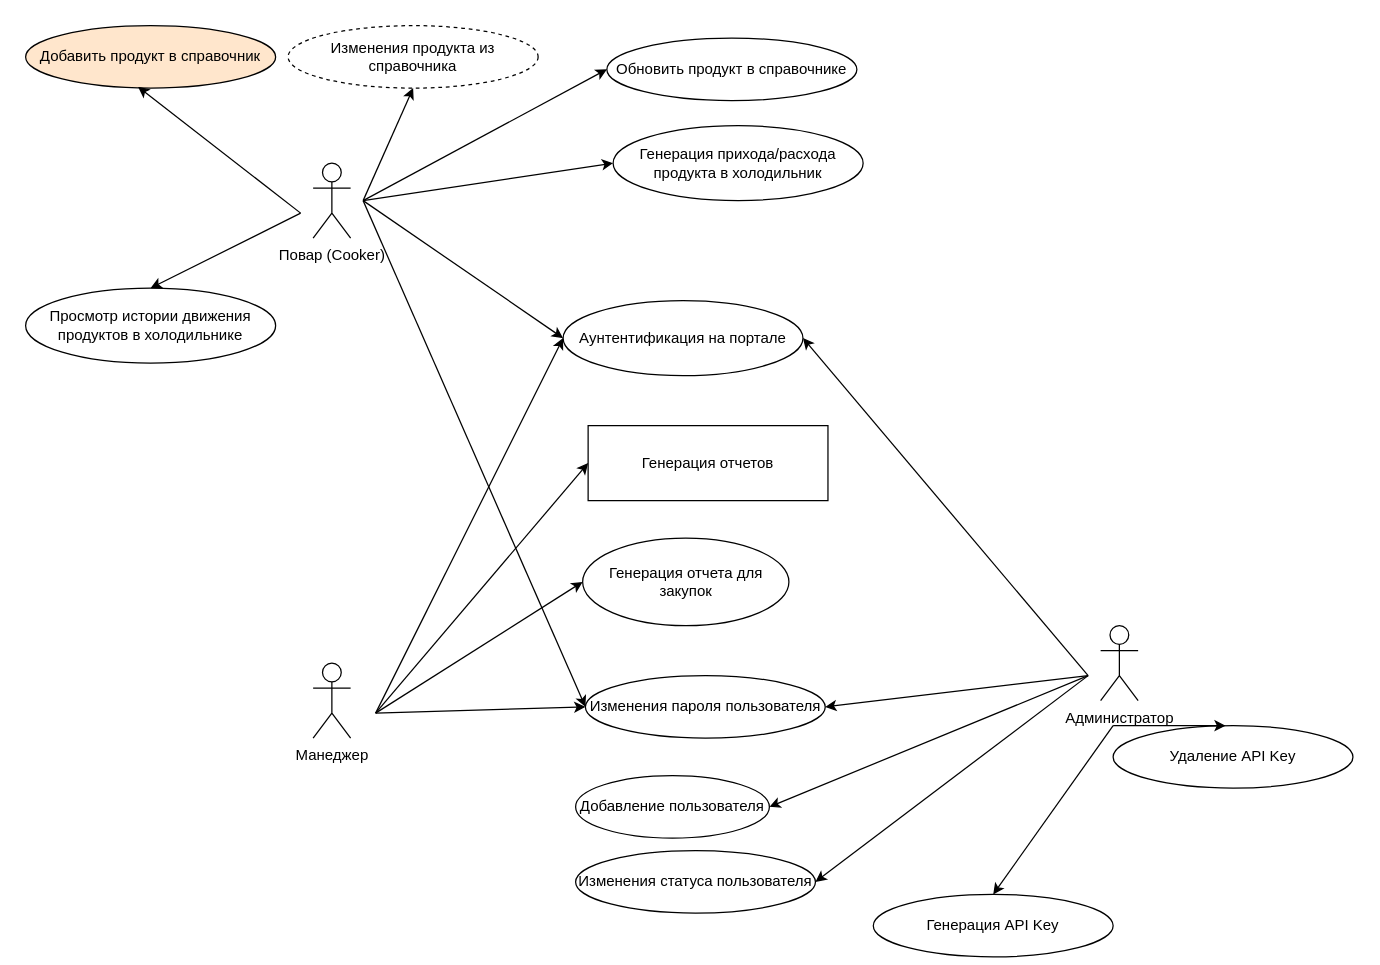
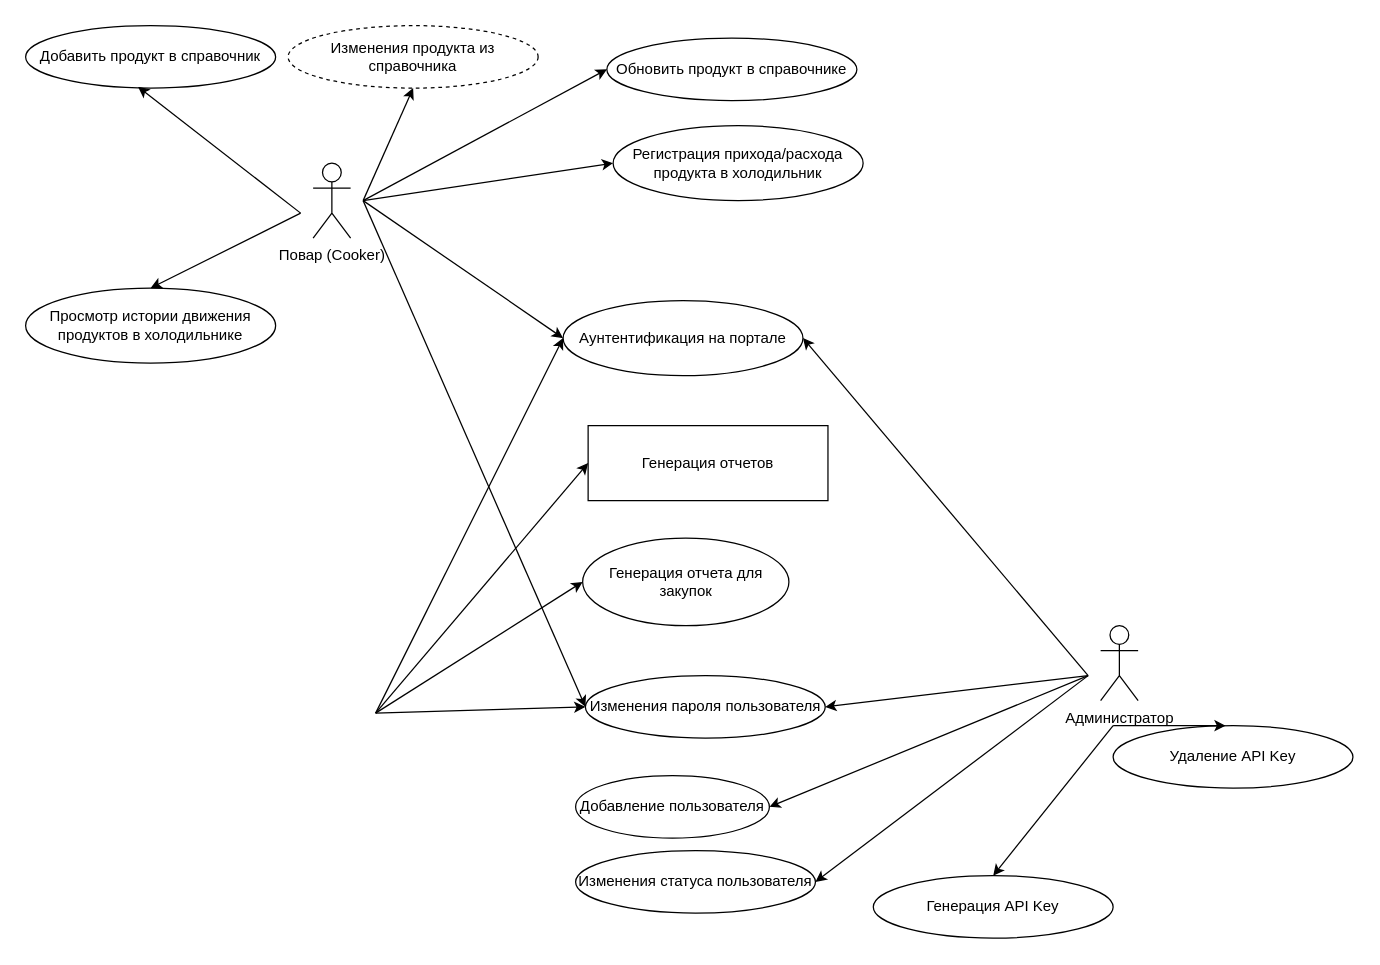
(151, 57) -> (151, 57)
(738, 163) -> (738, 163)
(332, 701) -> none
(993, 926) -> (993, 907)
